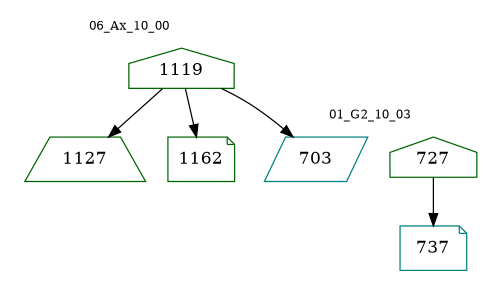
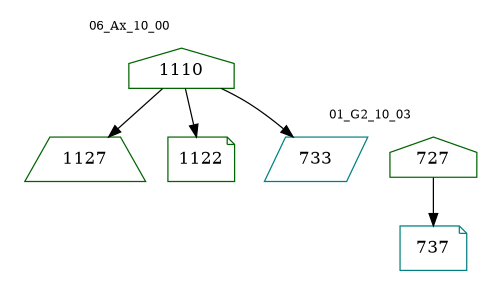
(182, 70) -> (182, 70)
(201, 159) -> (201, 159)
(316, 159) -> (316, 159)
